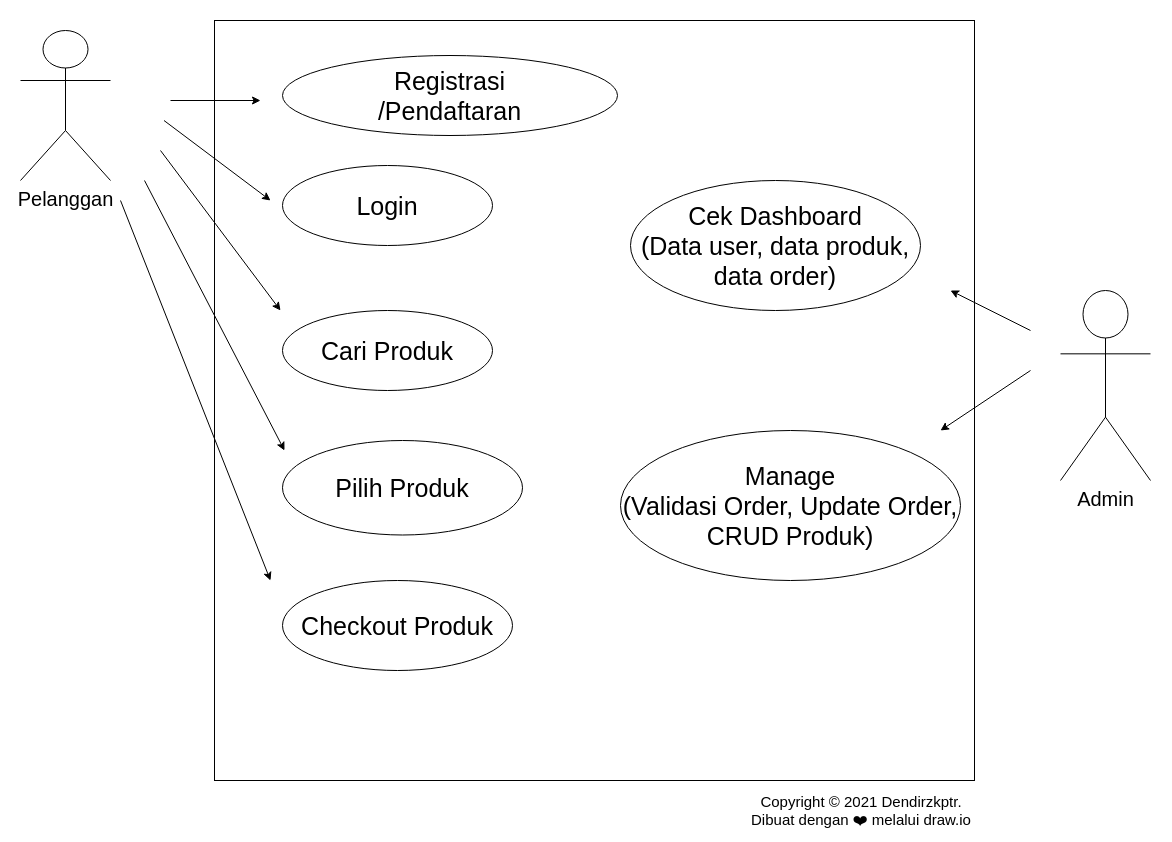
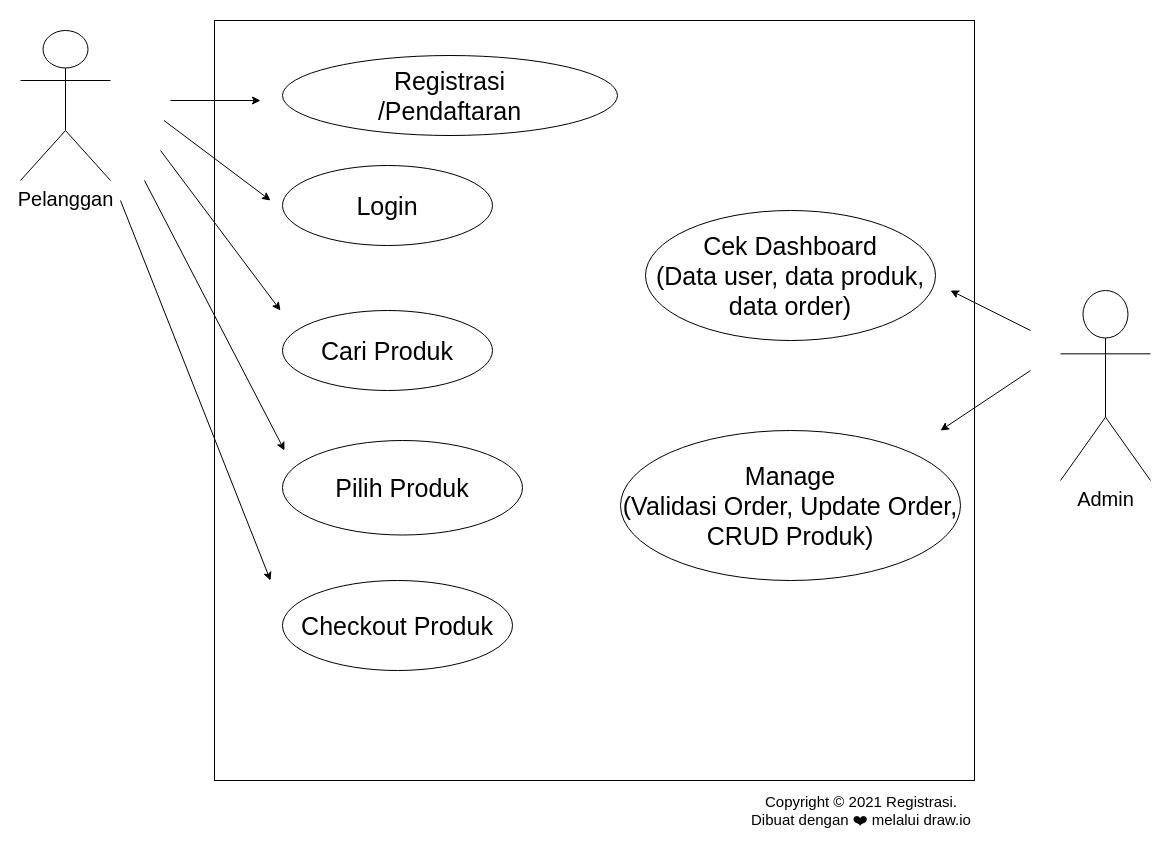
(776, 246) -> (791, 276)
(862, 811) -> (862, 811)
